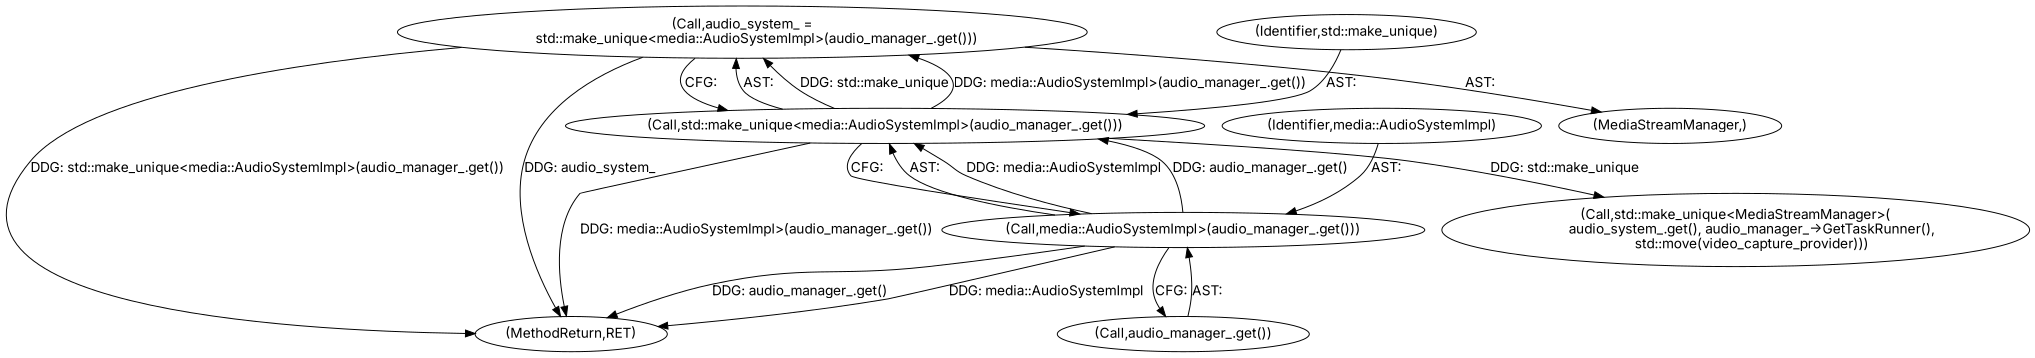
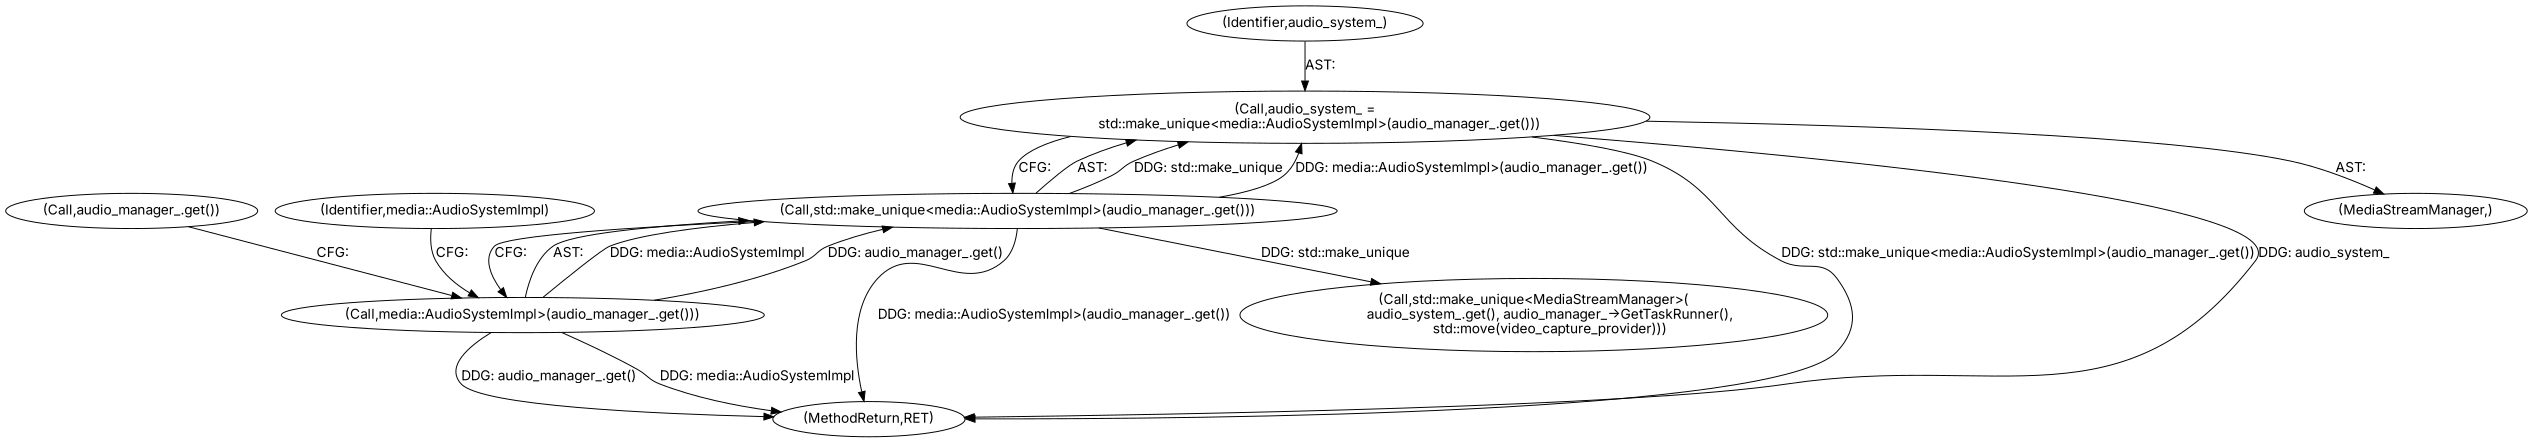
none -> (1305, 23)
(1347, 32) -> none
(1388, 168) -> (454, 253)
(1154, 277) -> none
(1209, 292) -> (335, 253)
